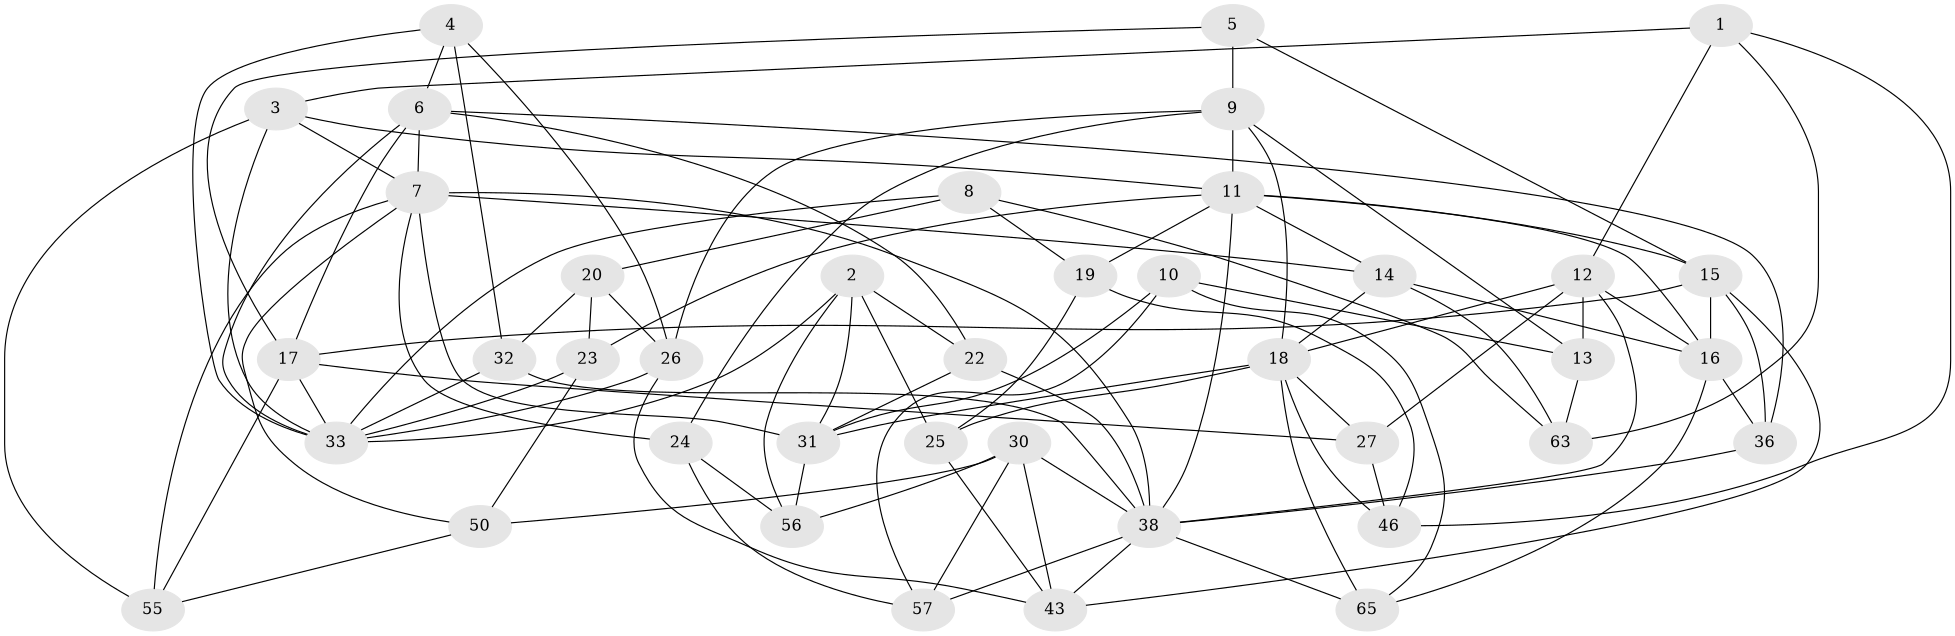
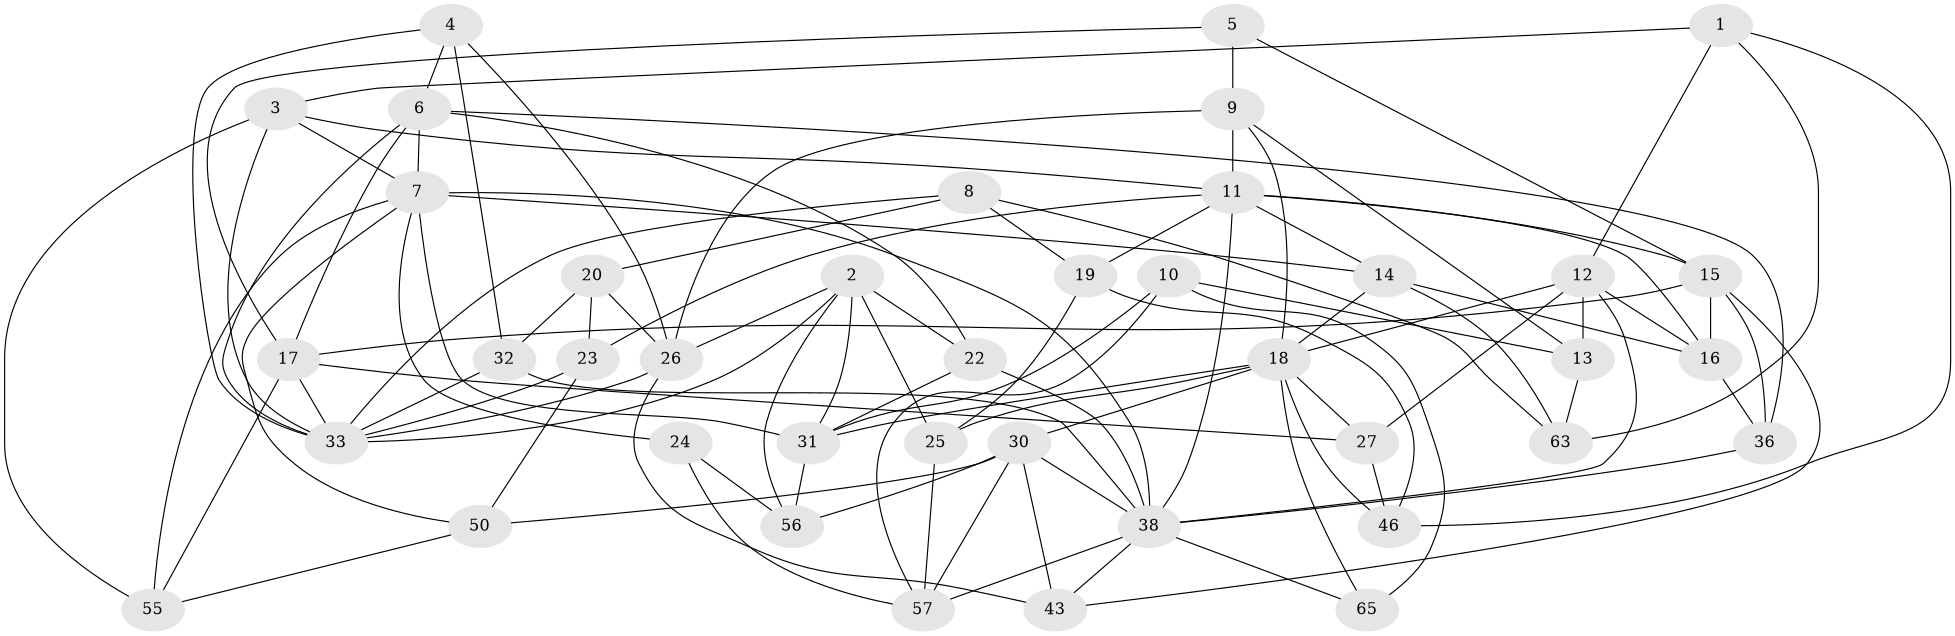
(896, 187) -> none
none -> (762, 318)
none -> (1149, 401)
(1622, 499) -> none
(996, 527) -> (930, 526)
